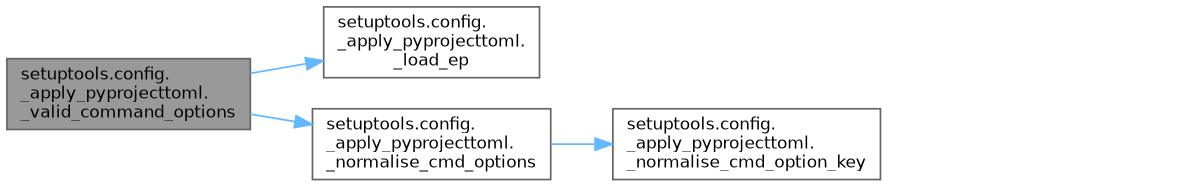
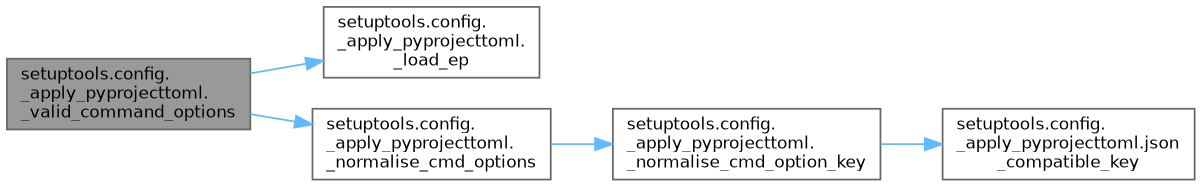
none -> (1069, 144)
